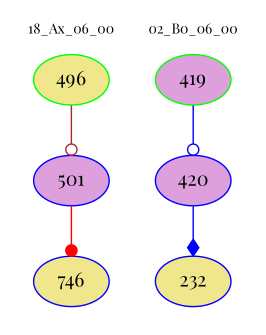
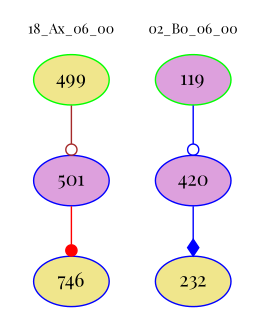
(71, 80) -> (71, 80)
(193, 80) -> (193, 80)
